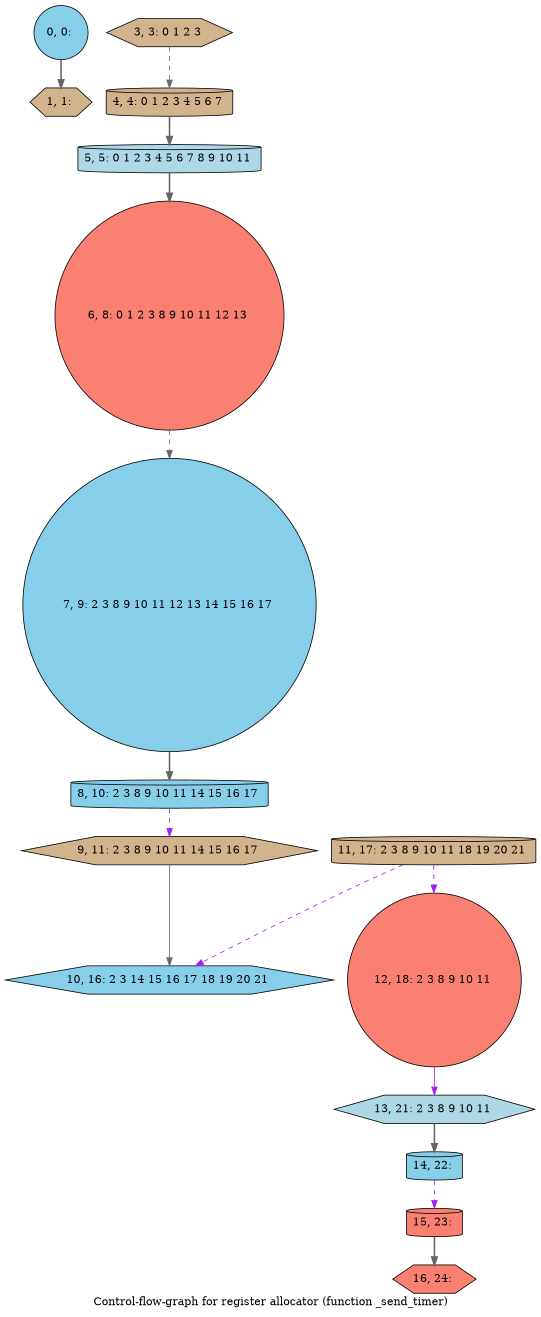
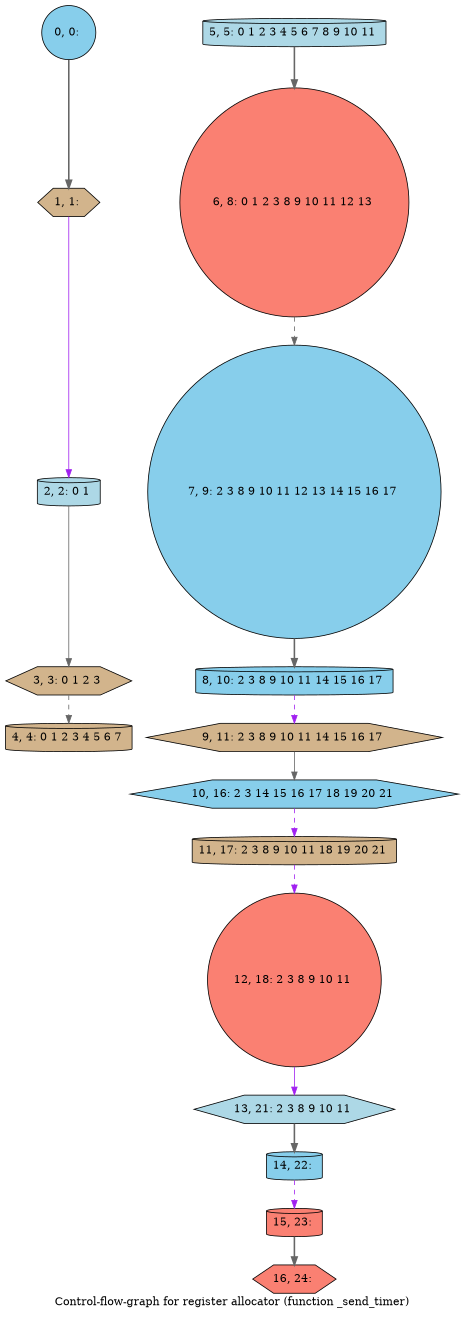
(170, 127) -> none
none -> (69, 492)
(302, 912) -> (294, 819)
